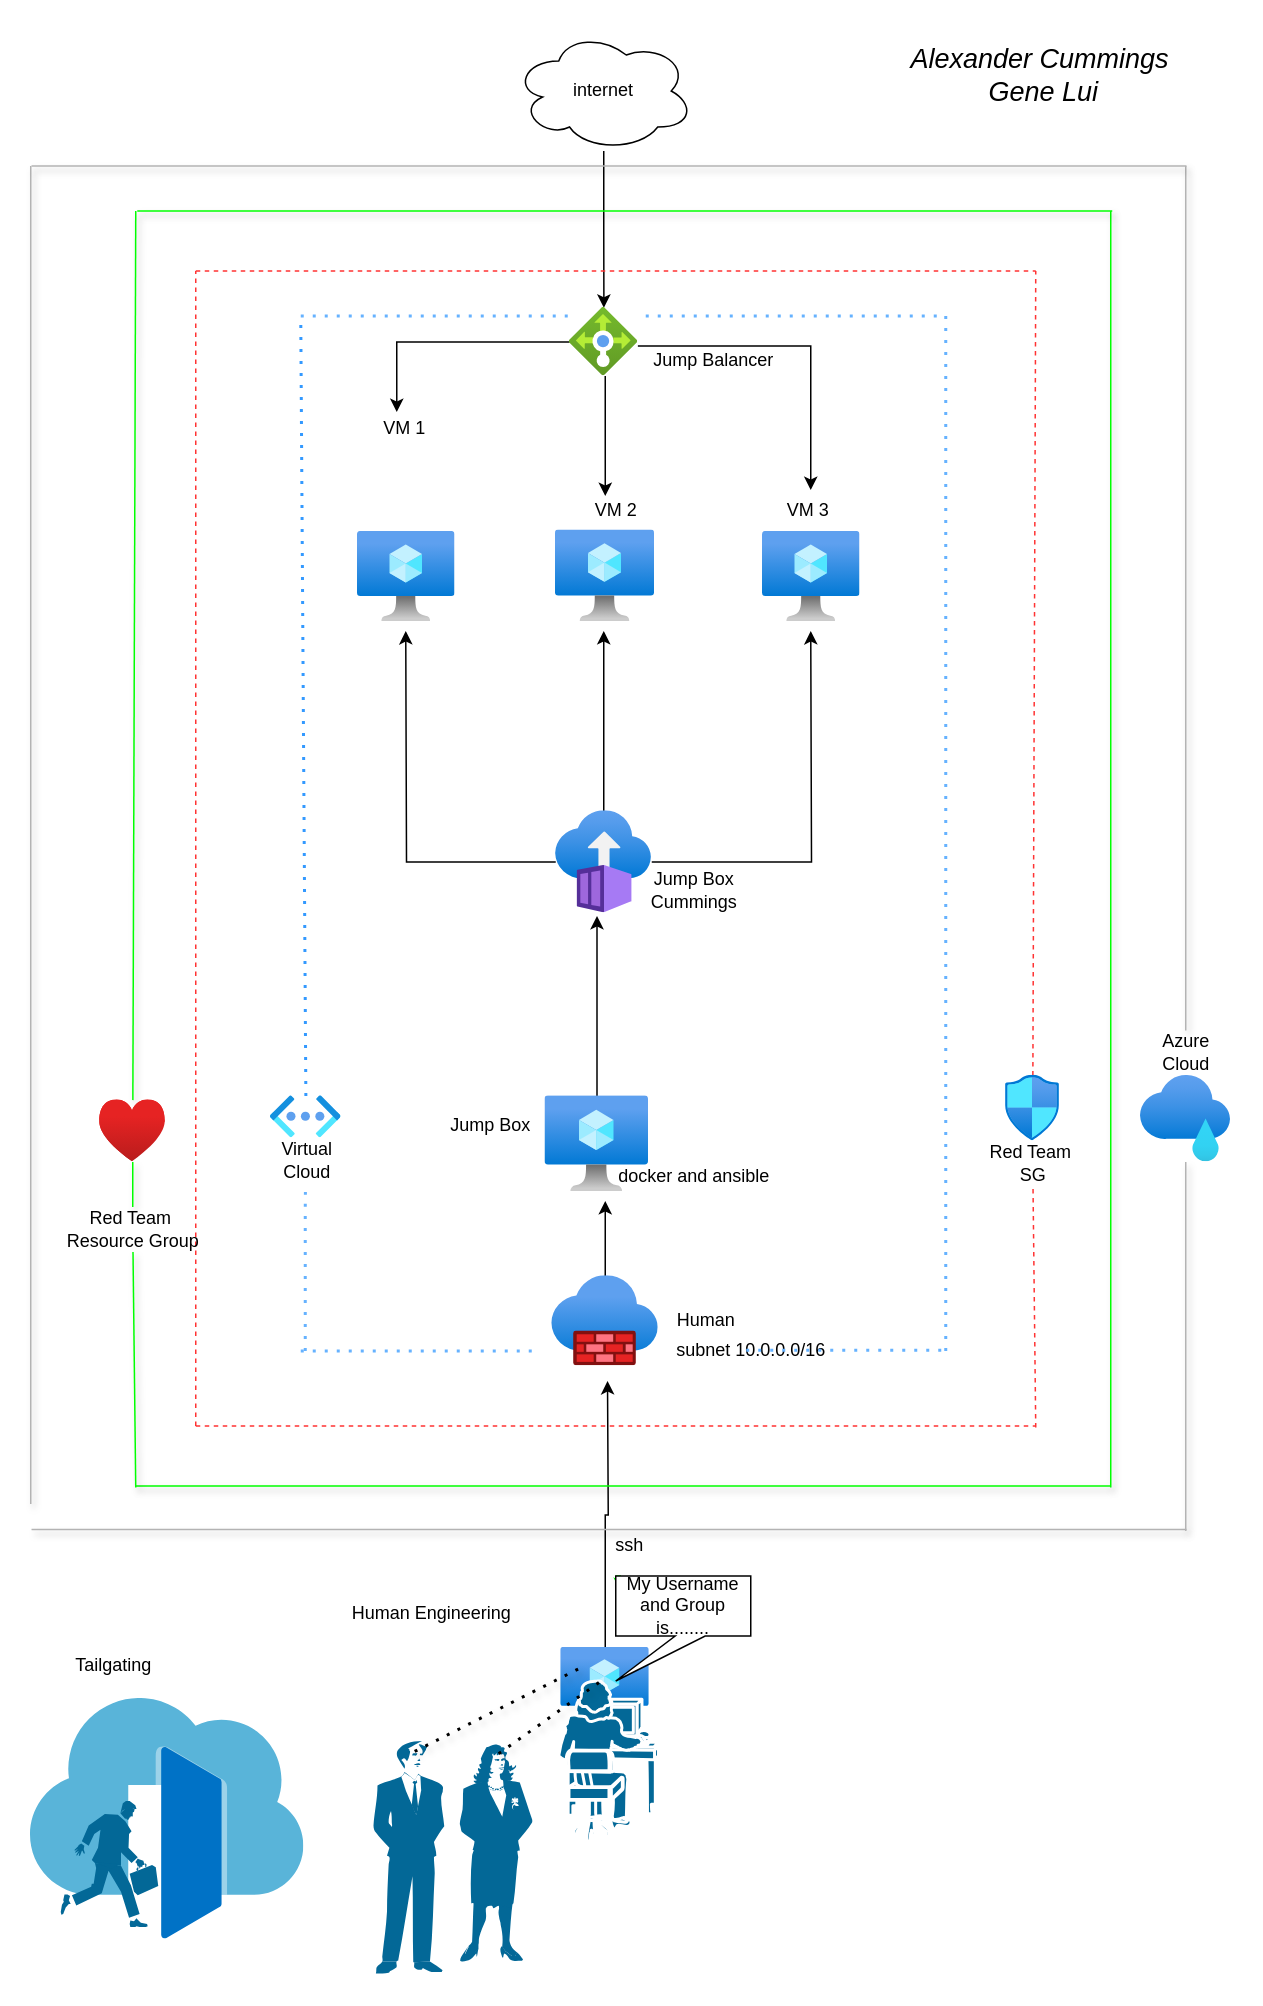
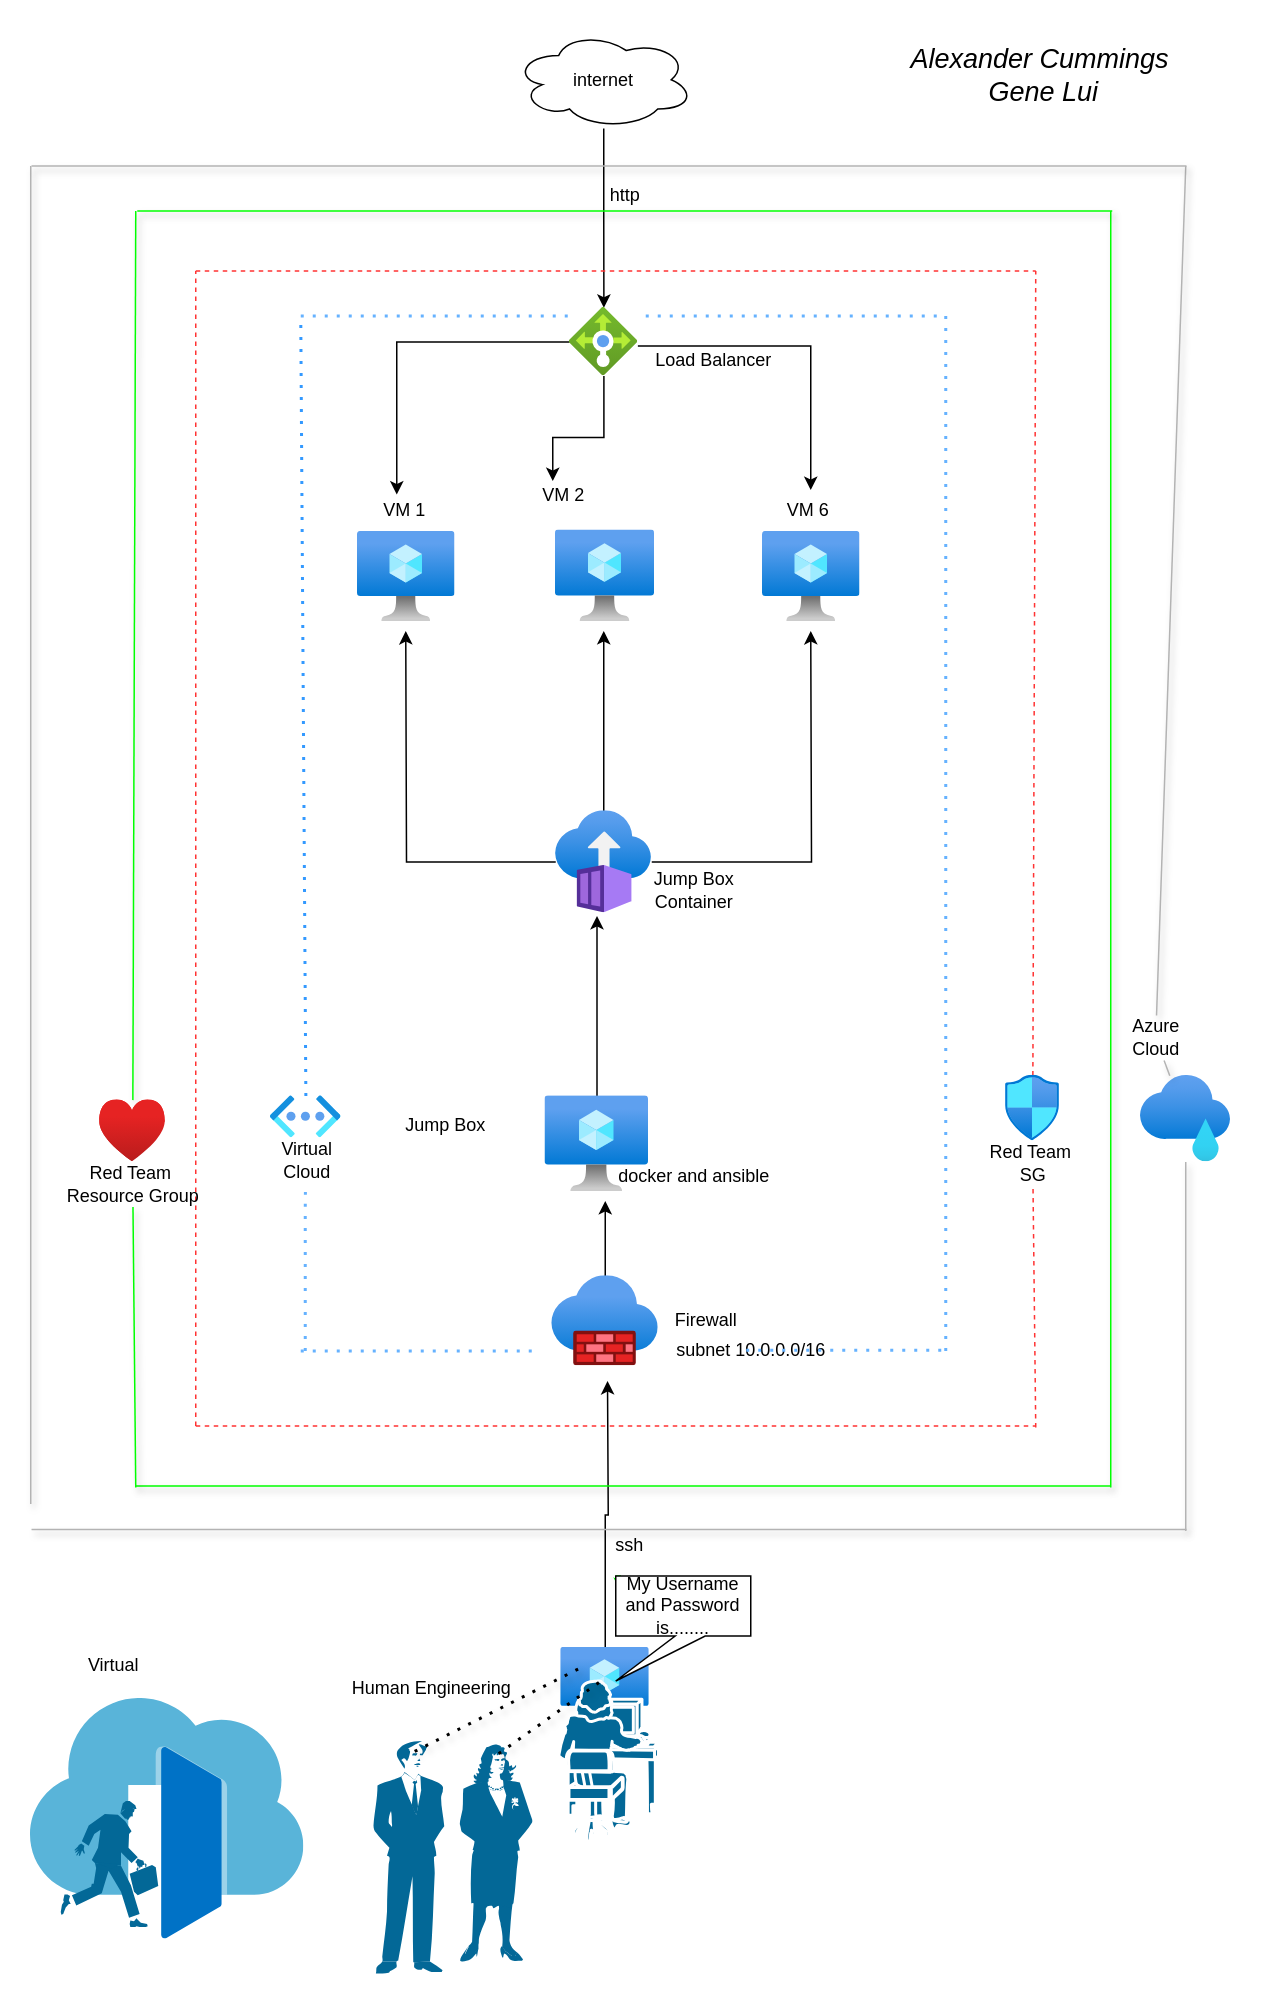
(604, 91) -> (604, 80)
none -> (625, 196)
(714, 361) -> (714, 361)
(404, 428) -> (404, 511)
(615, 511) -> (563, 496)
(809, 511) -> (809, 511)
(695, 890) -> (695, 890)
(1186, 1053) -> (1156, 1038)
(493, 1126) -> (448, 1126)
(133, 1229) -> (133, 1184)
(707, 1321) -> (707, 1321)
(683, 1606) -> (683, 1606)
(431, 1613) -> (431, 1688)
(114, 1666) -> (114, 1666)
